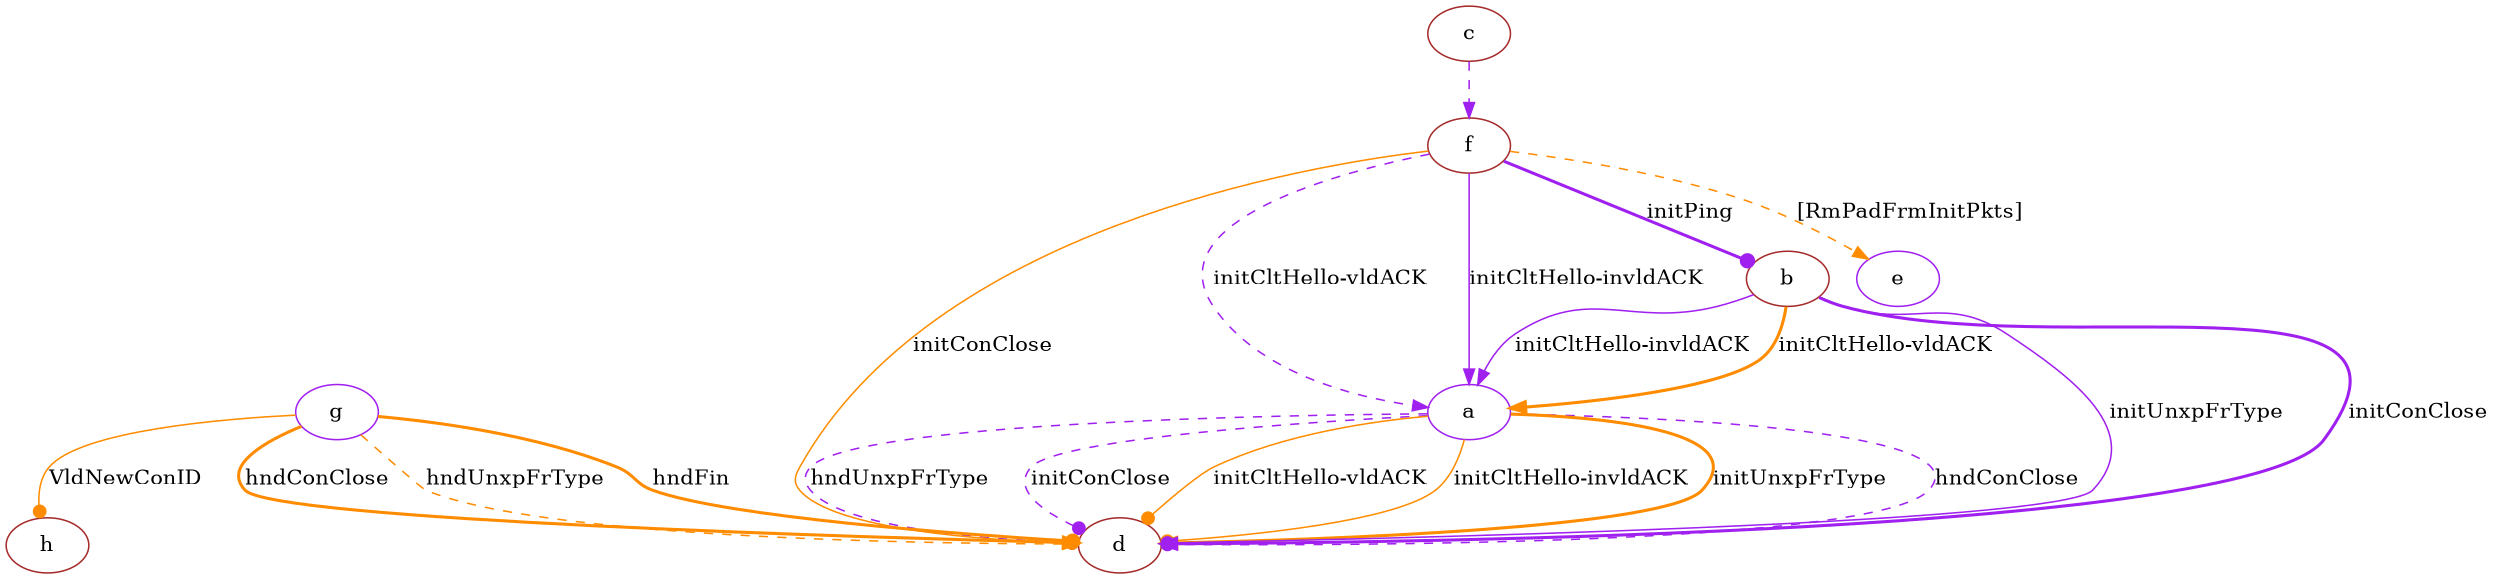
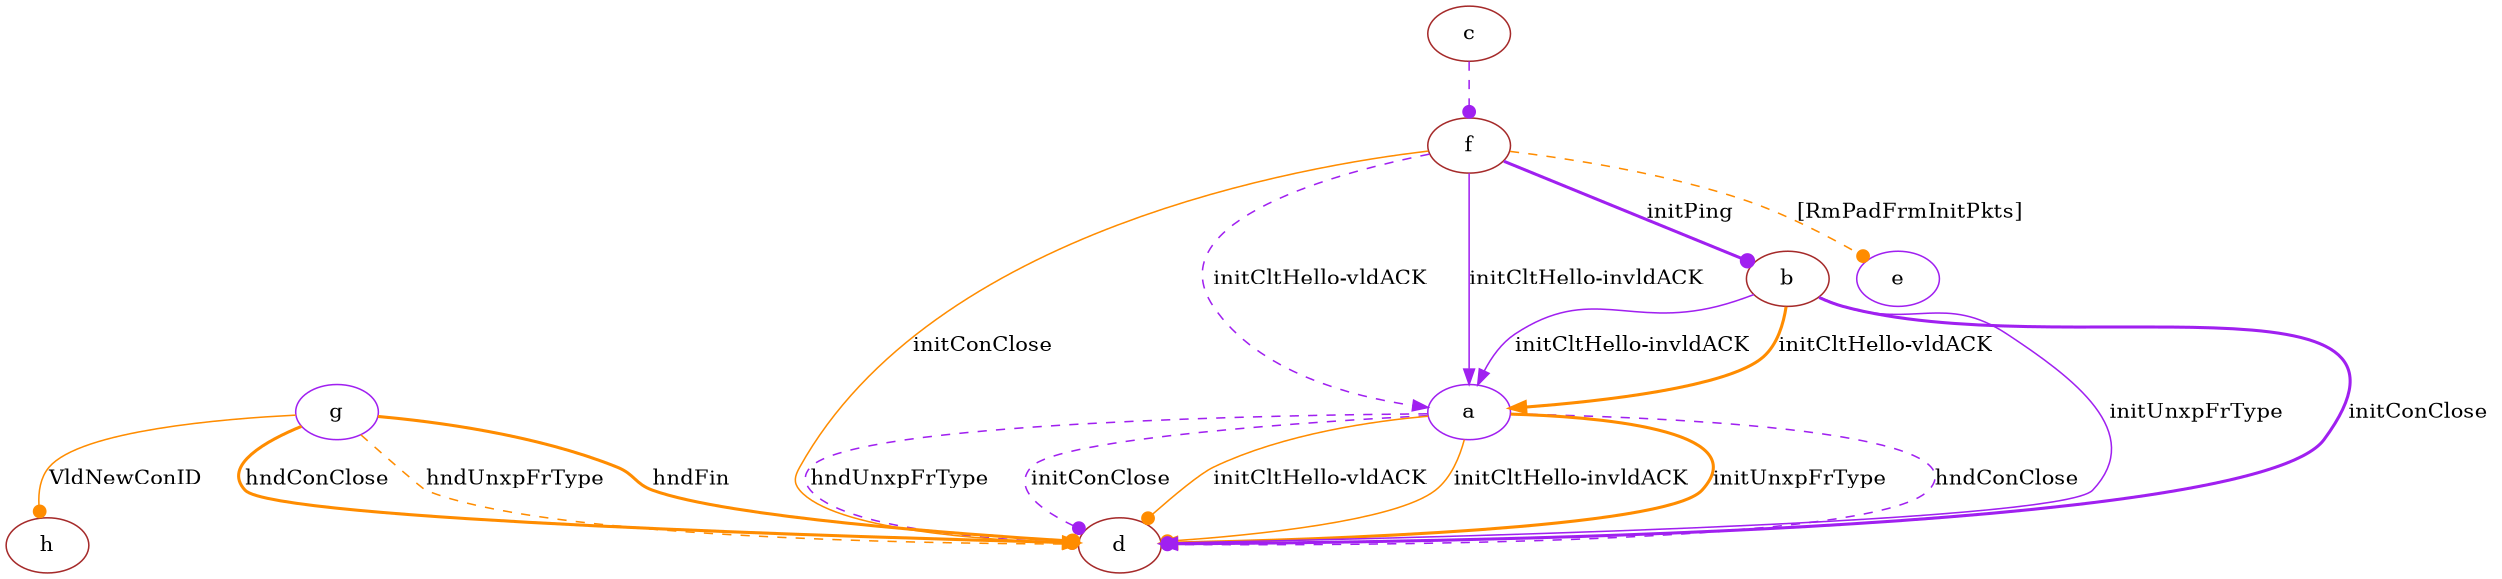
(1469, 82) -> (1469, 84)
(1688, 184) -> (1689, 184)
